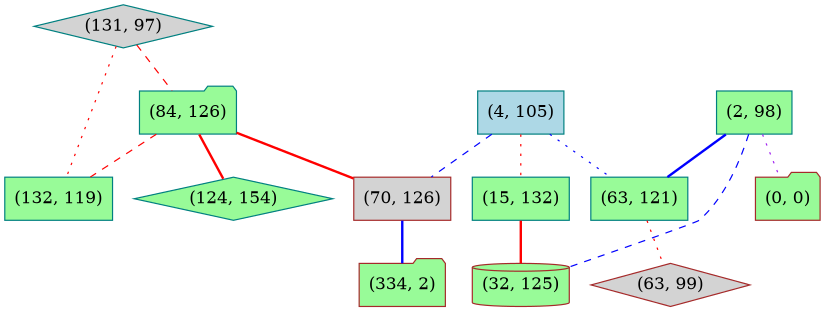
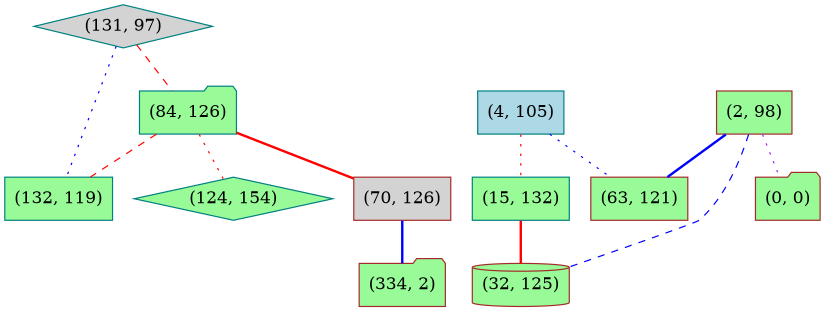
(91, 112) -> (91, 112)
(754, 113) -> (754, 113)
(462, 156) -> none
(211, 157) -> (211, 157)
(639, 199) -> (639, 199)
(670, 285) -> none
